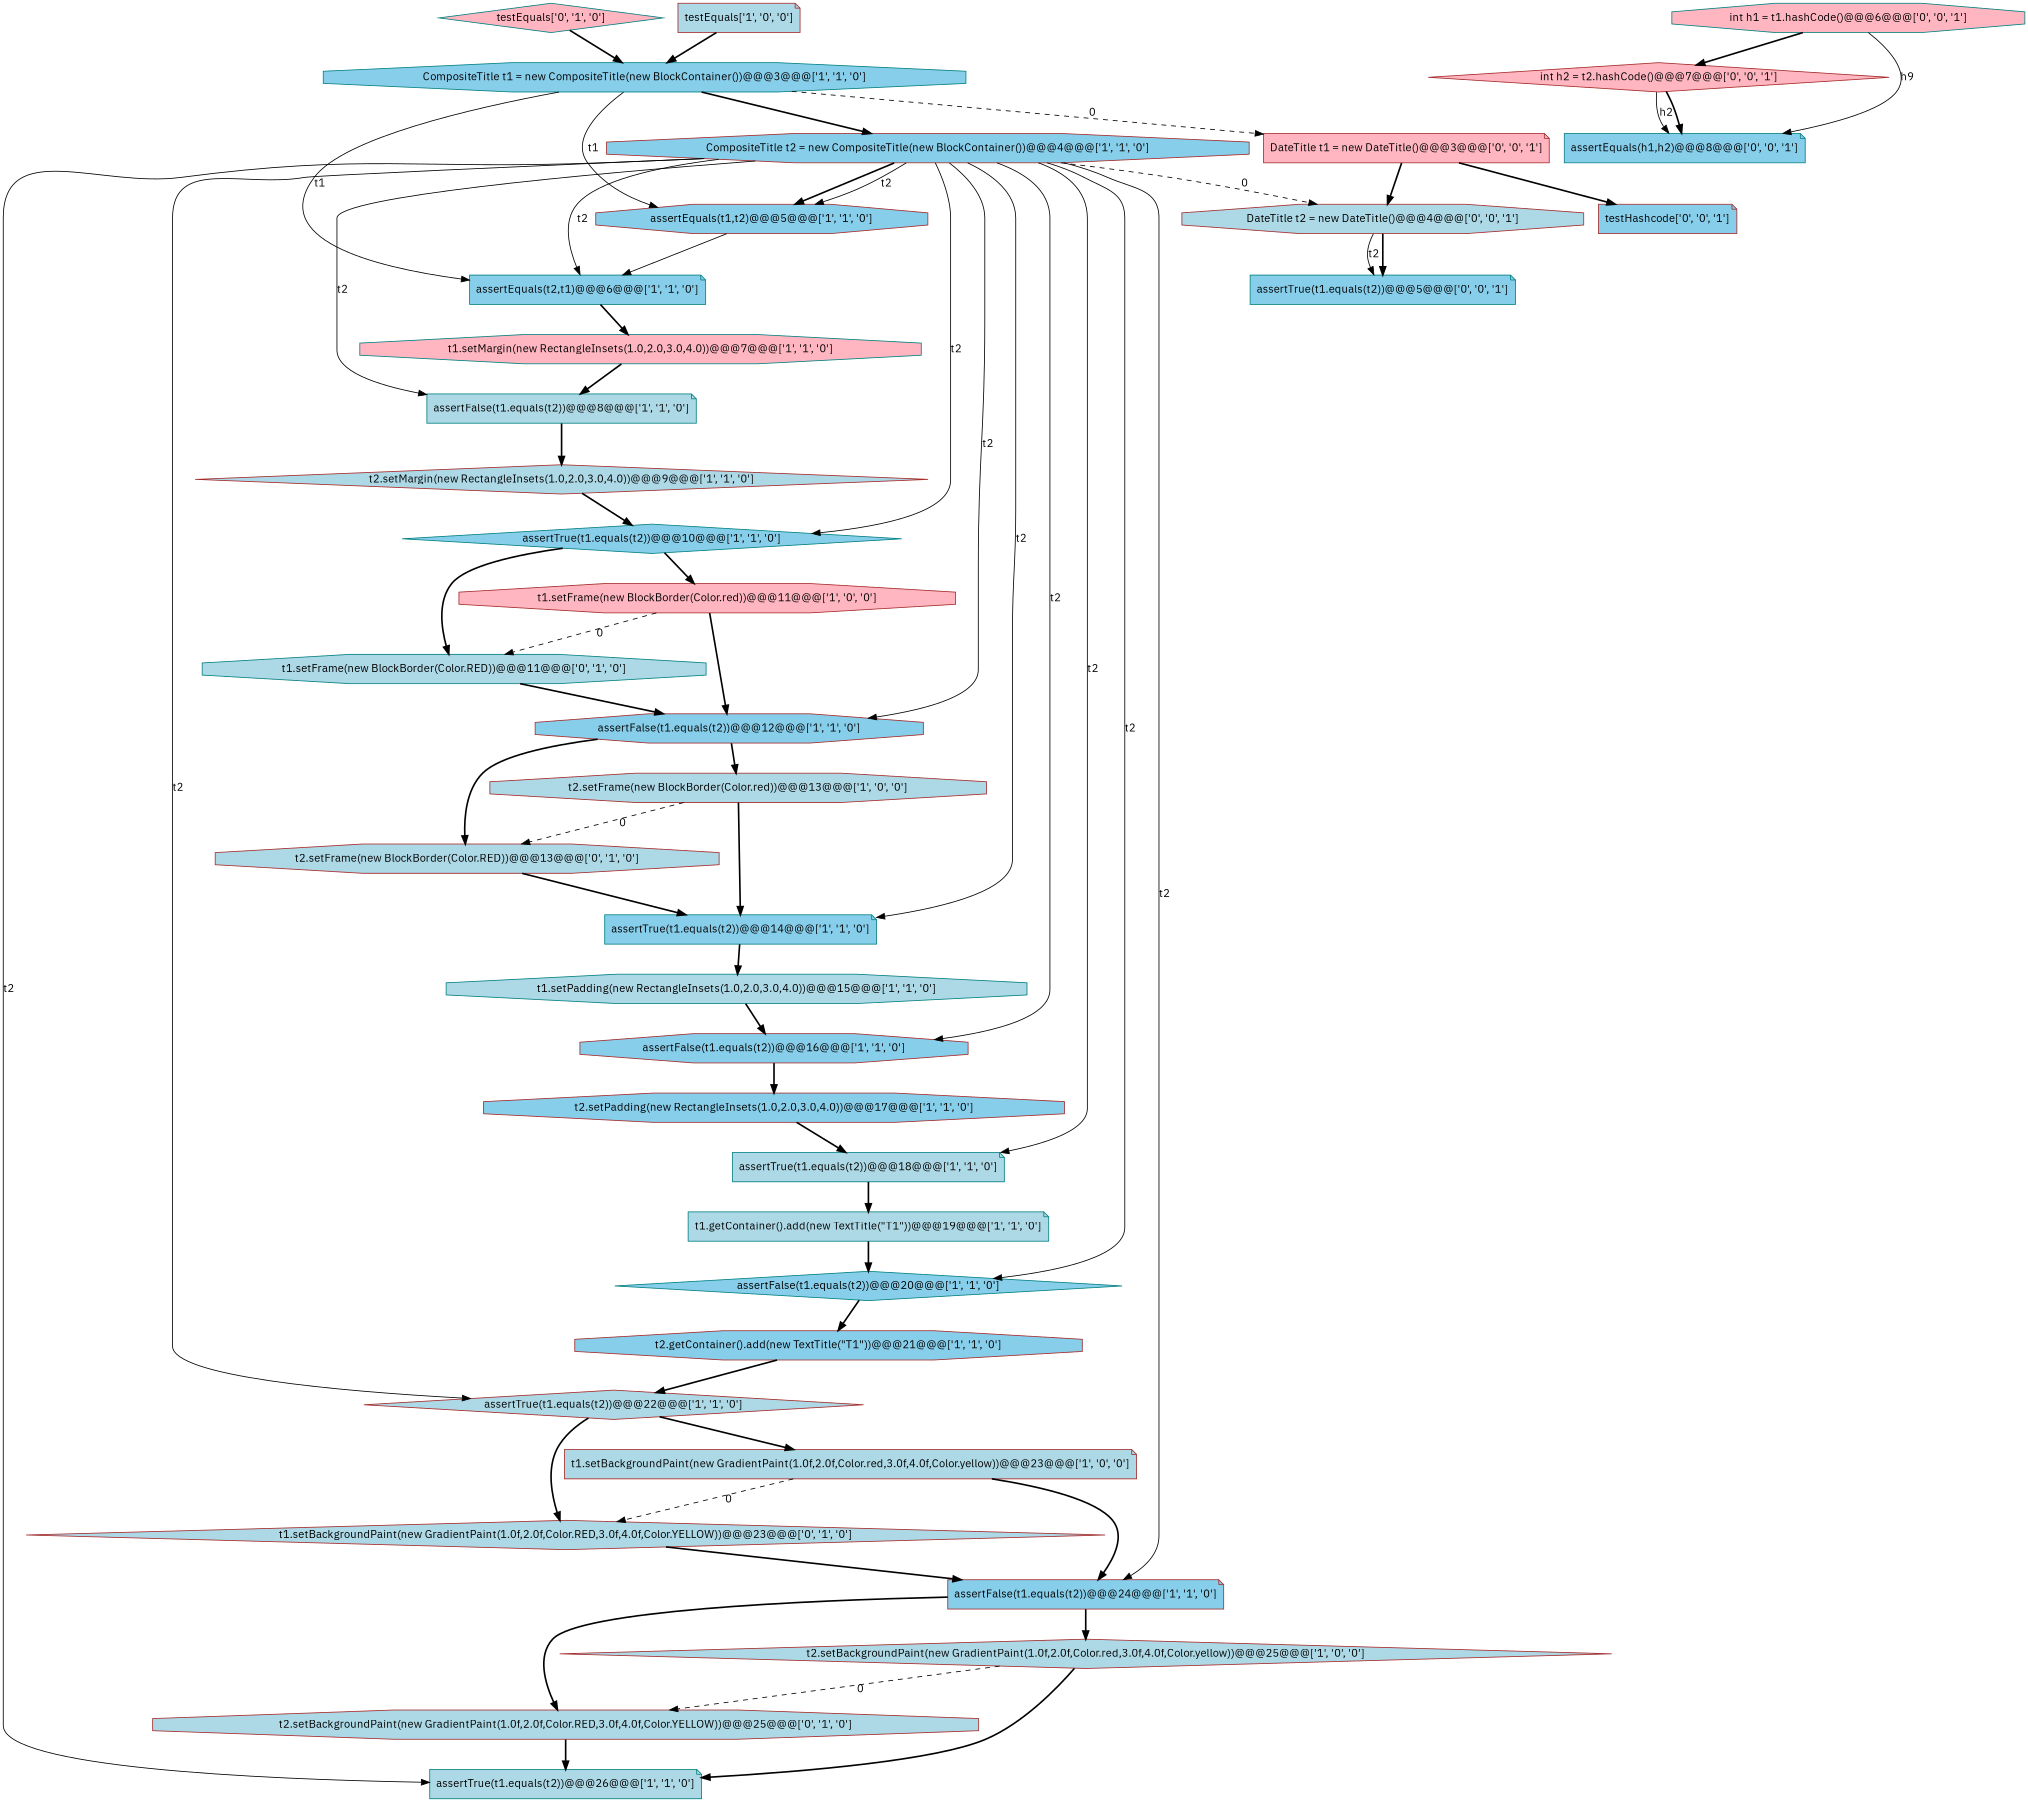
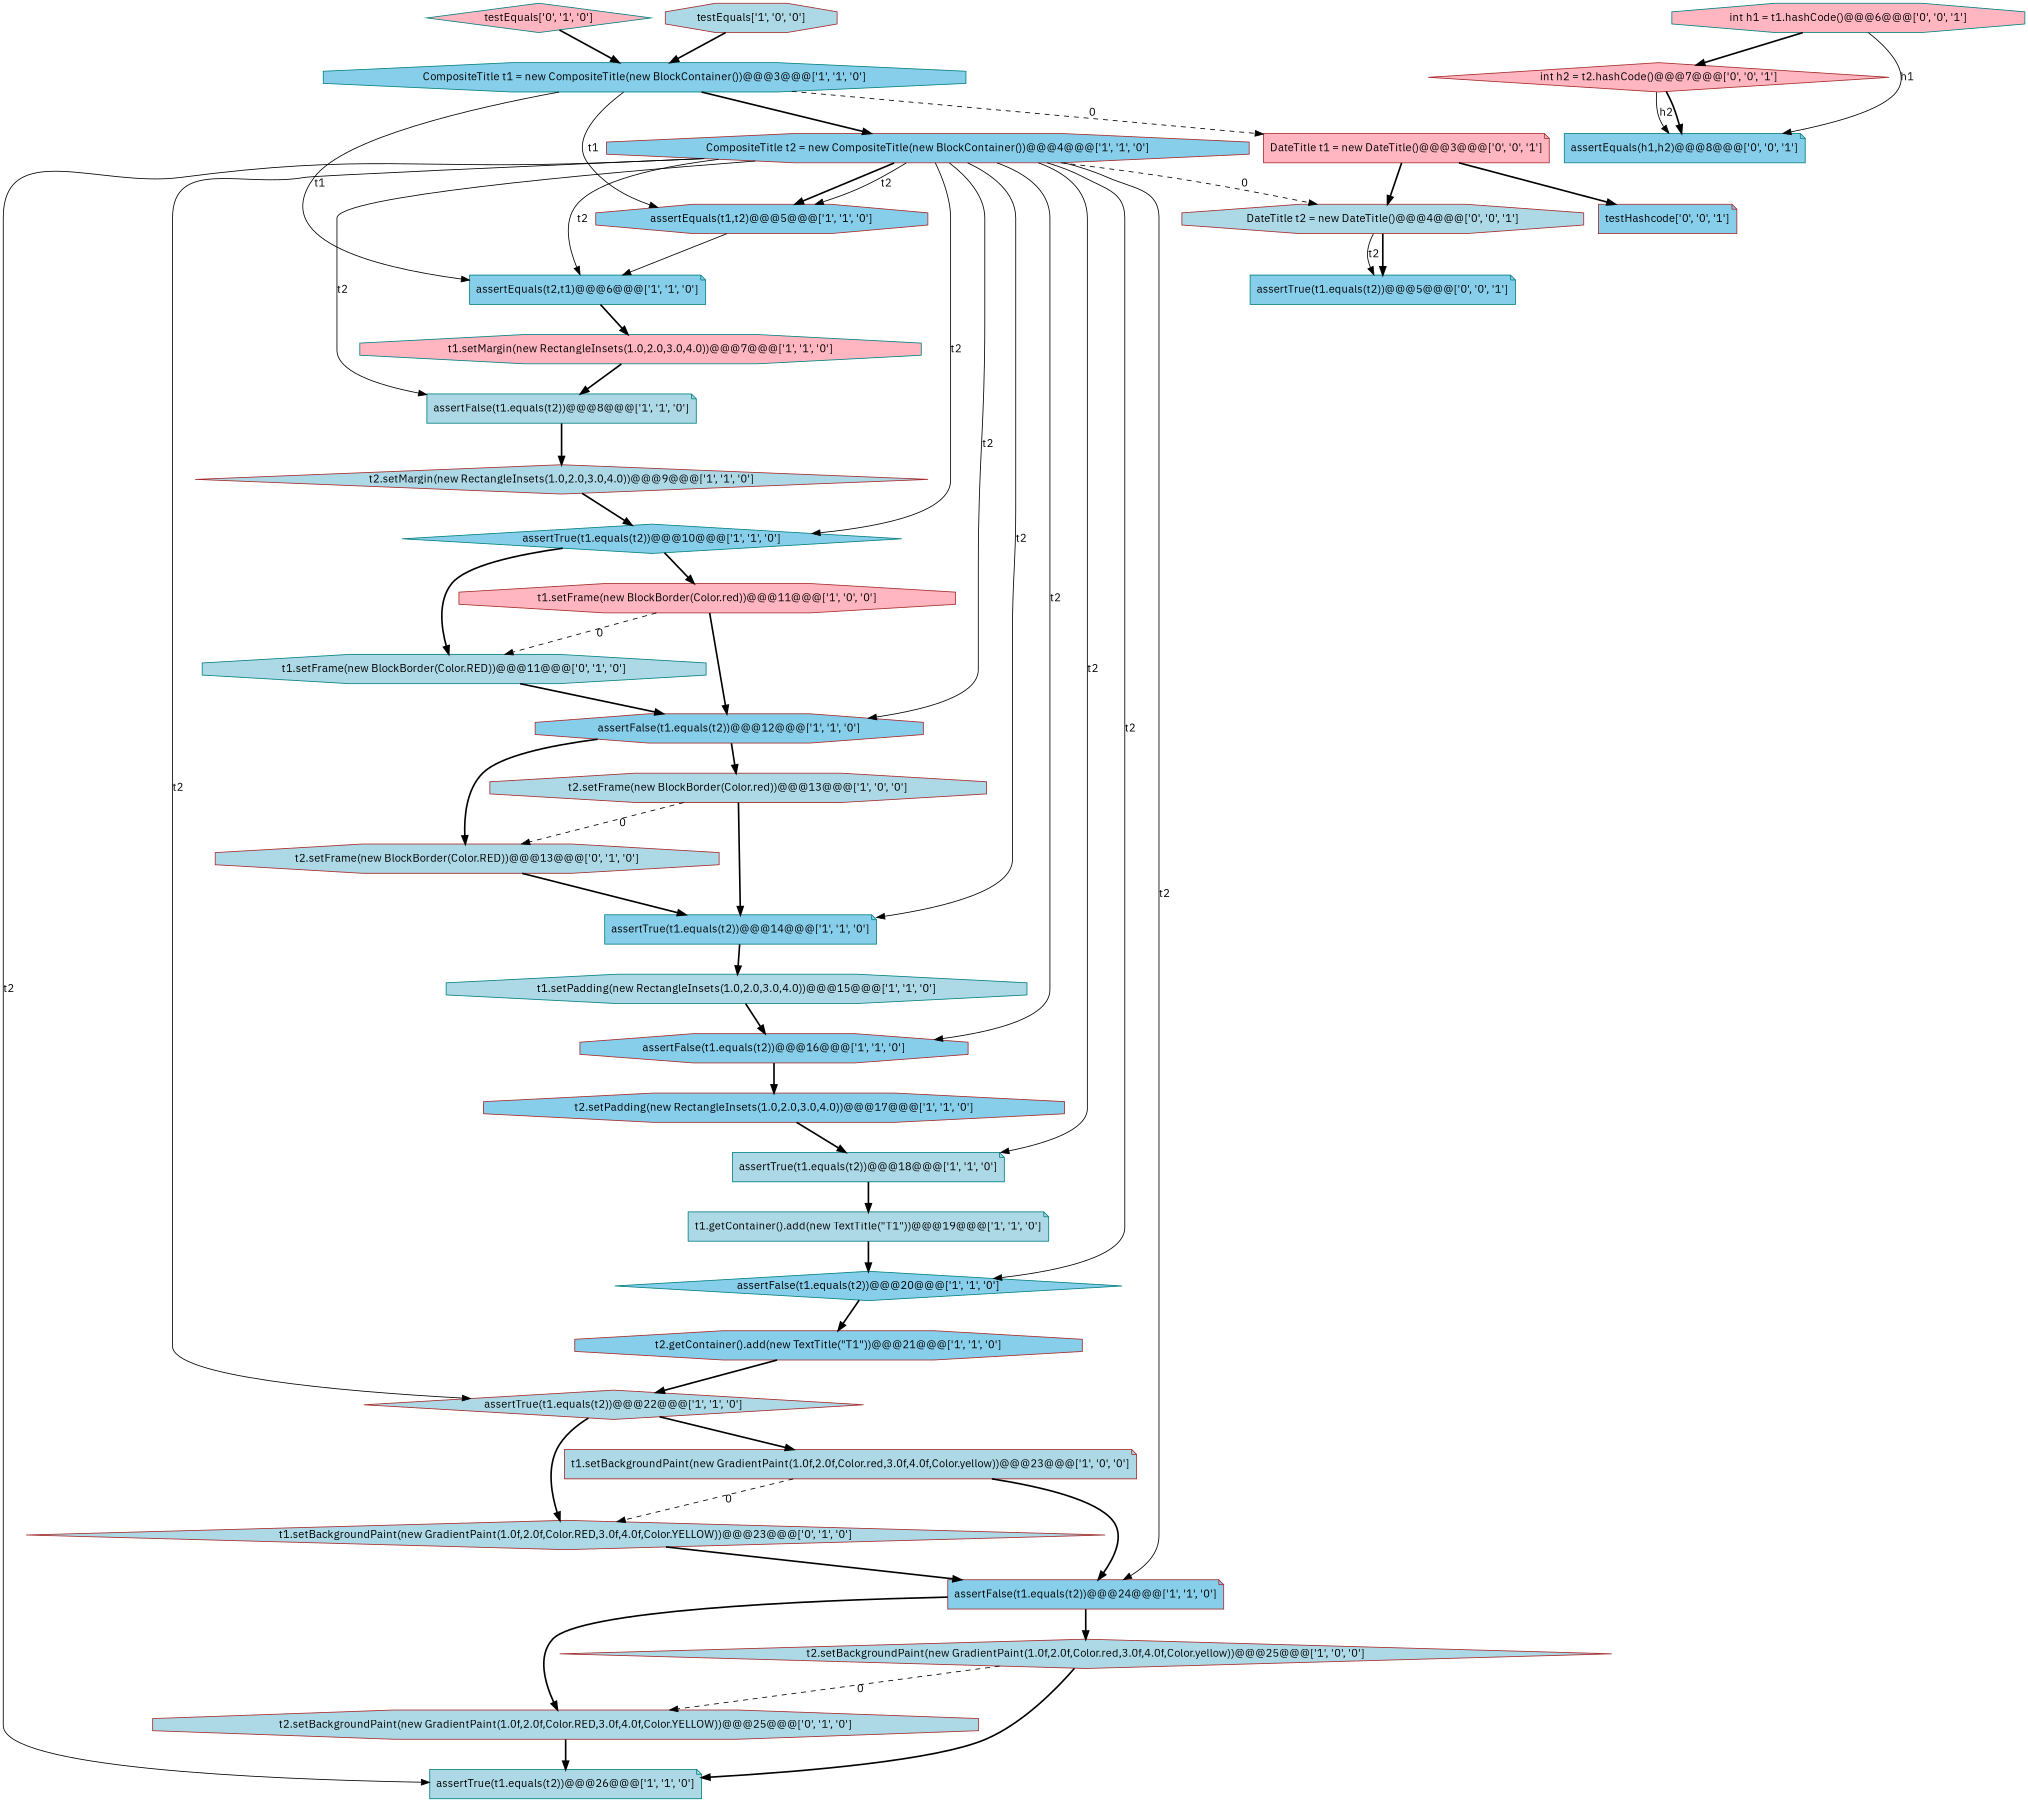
(739, 18) -> (751, 18)
(1907, 77) -> (1907, 77)
